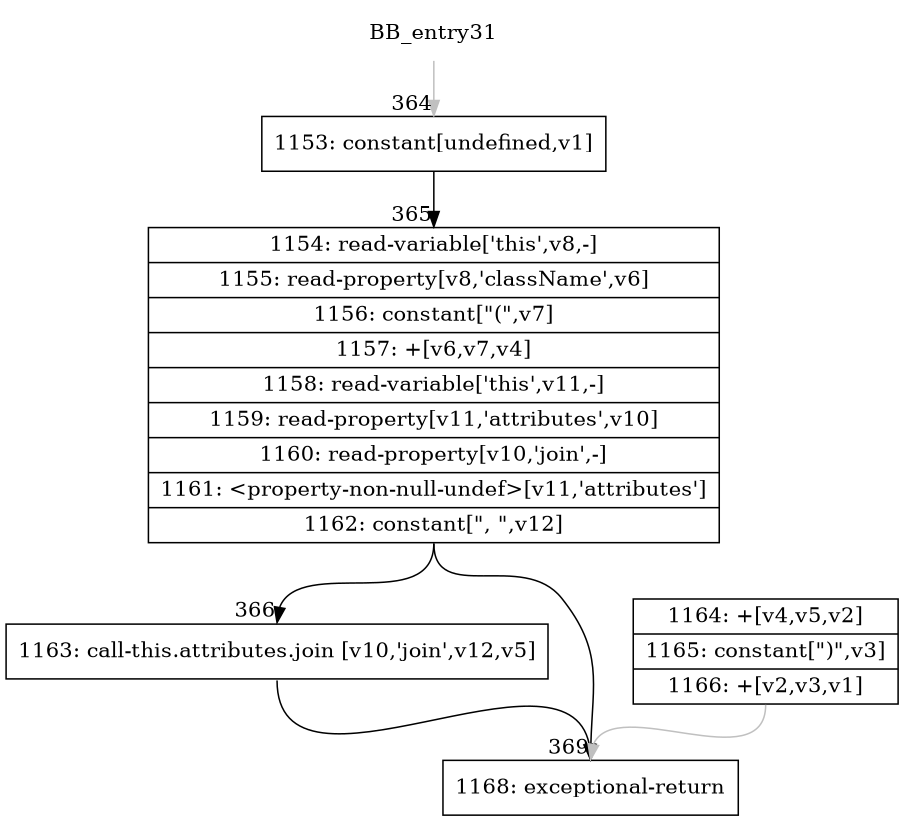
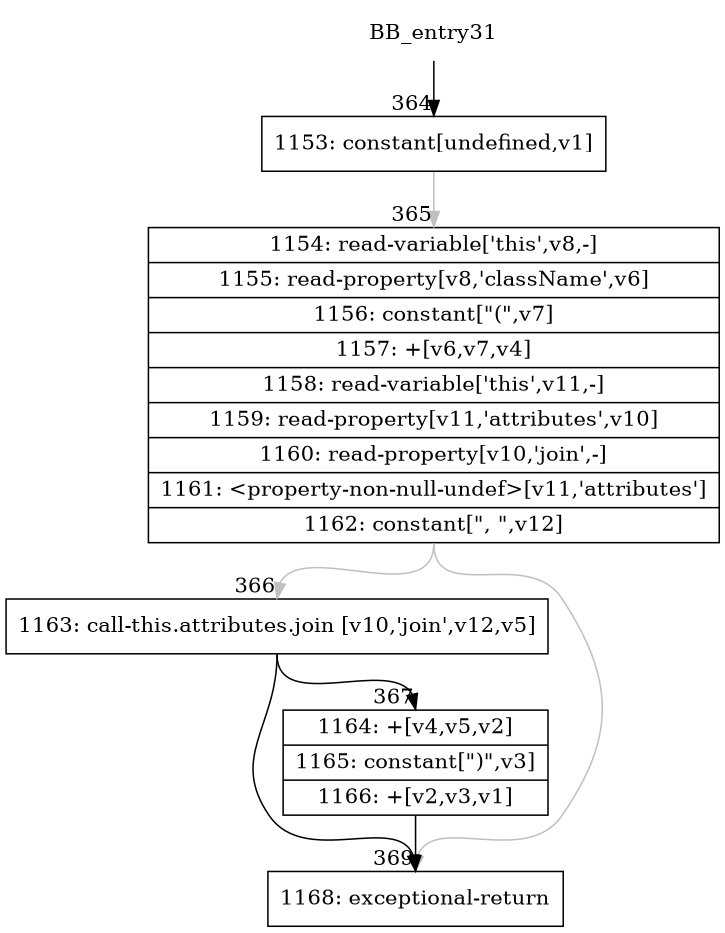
(434, 81) -> (434, 81)
(434, 192) -> (434, 192)
(363, 583) -> (363, 572)
(562, 599) -> (602, 709)
none -> (339, 683)
(686, 733) -> (416, 836)
